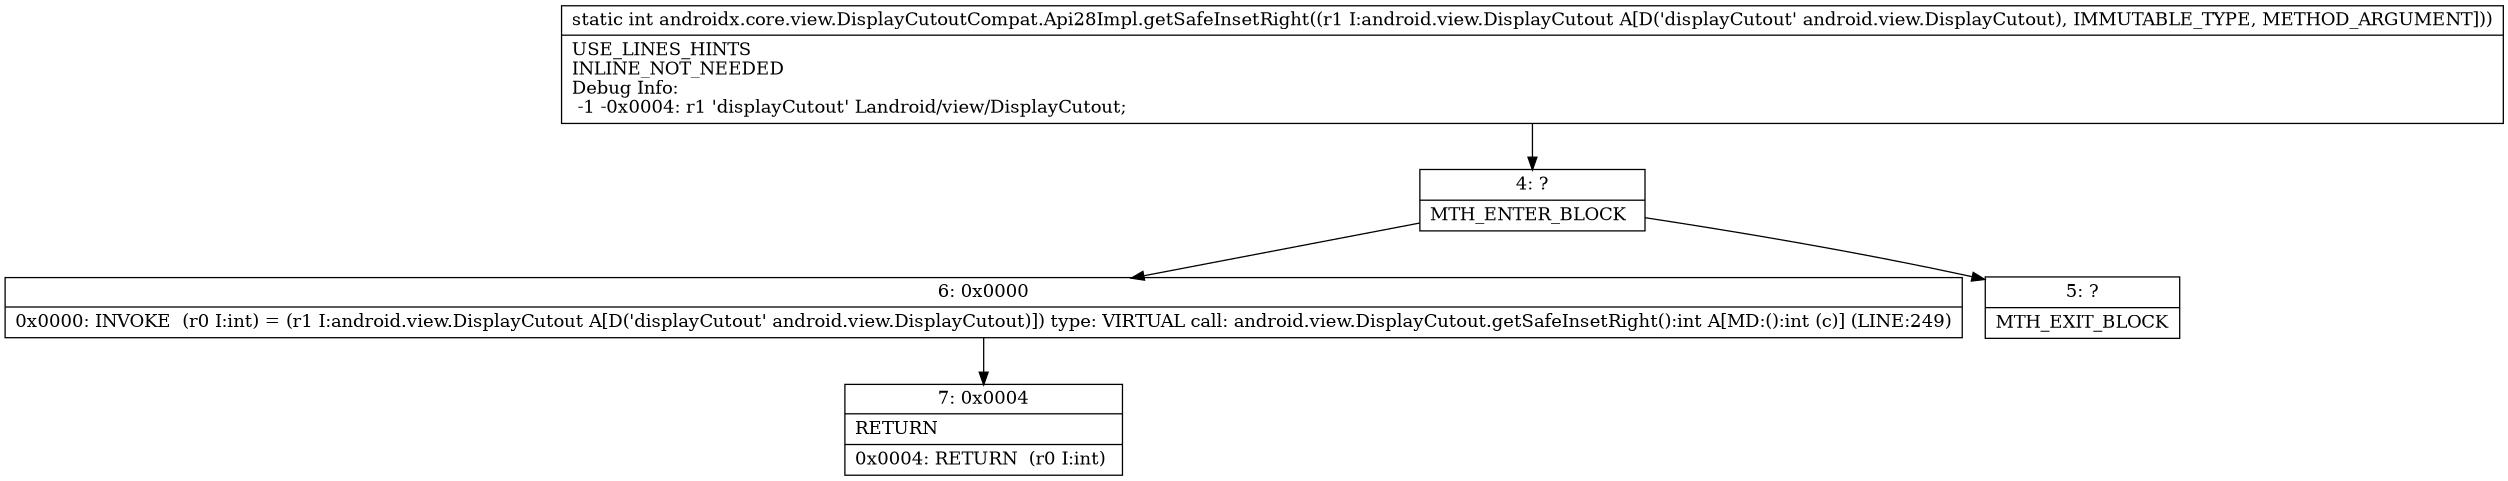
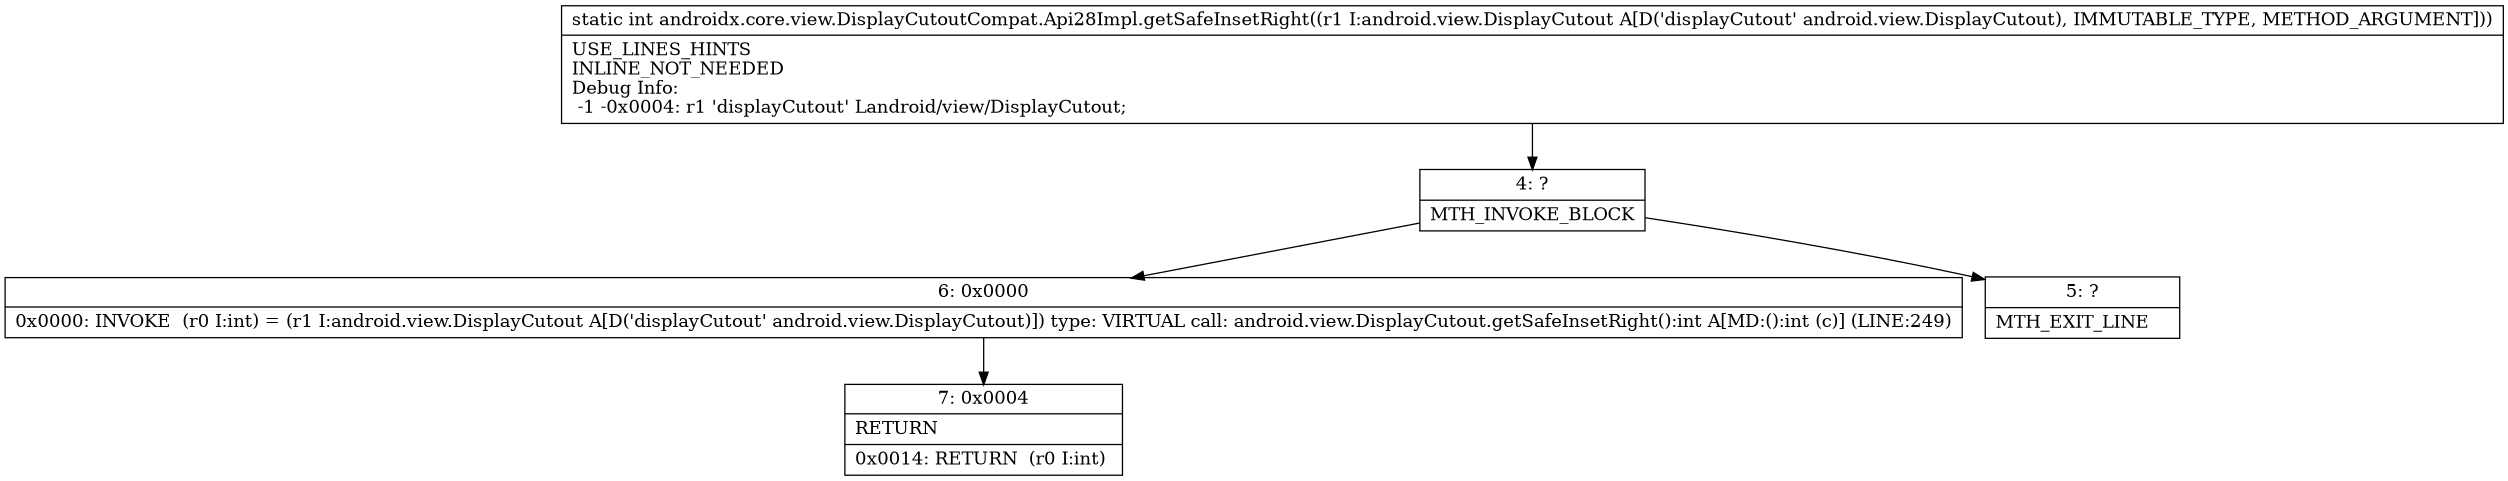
(1529, 215) -> (1532, 215)
(2082, 322) -> (2073, 322)
(984, 459) -> (984, 459)
